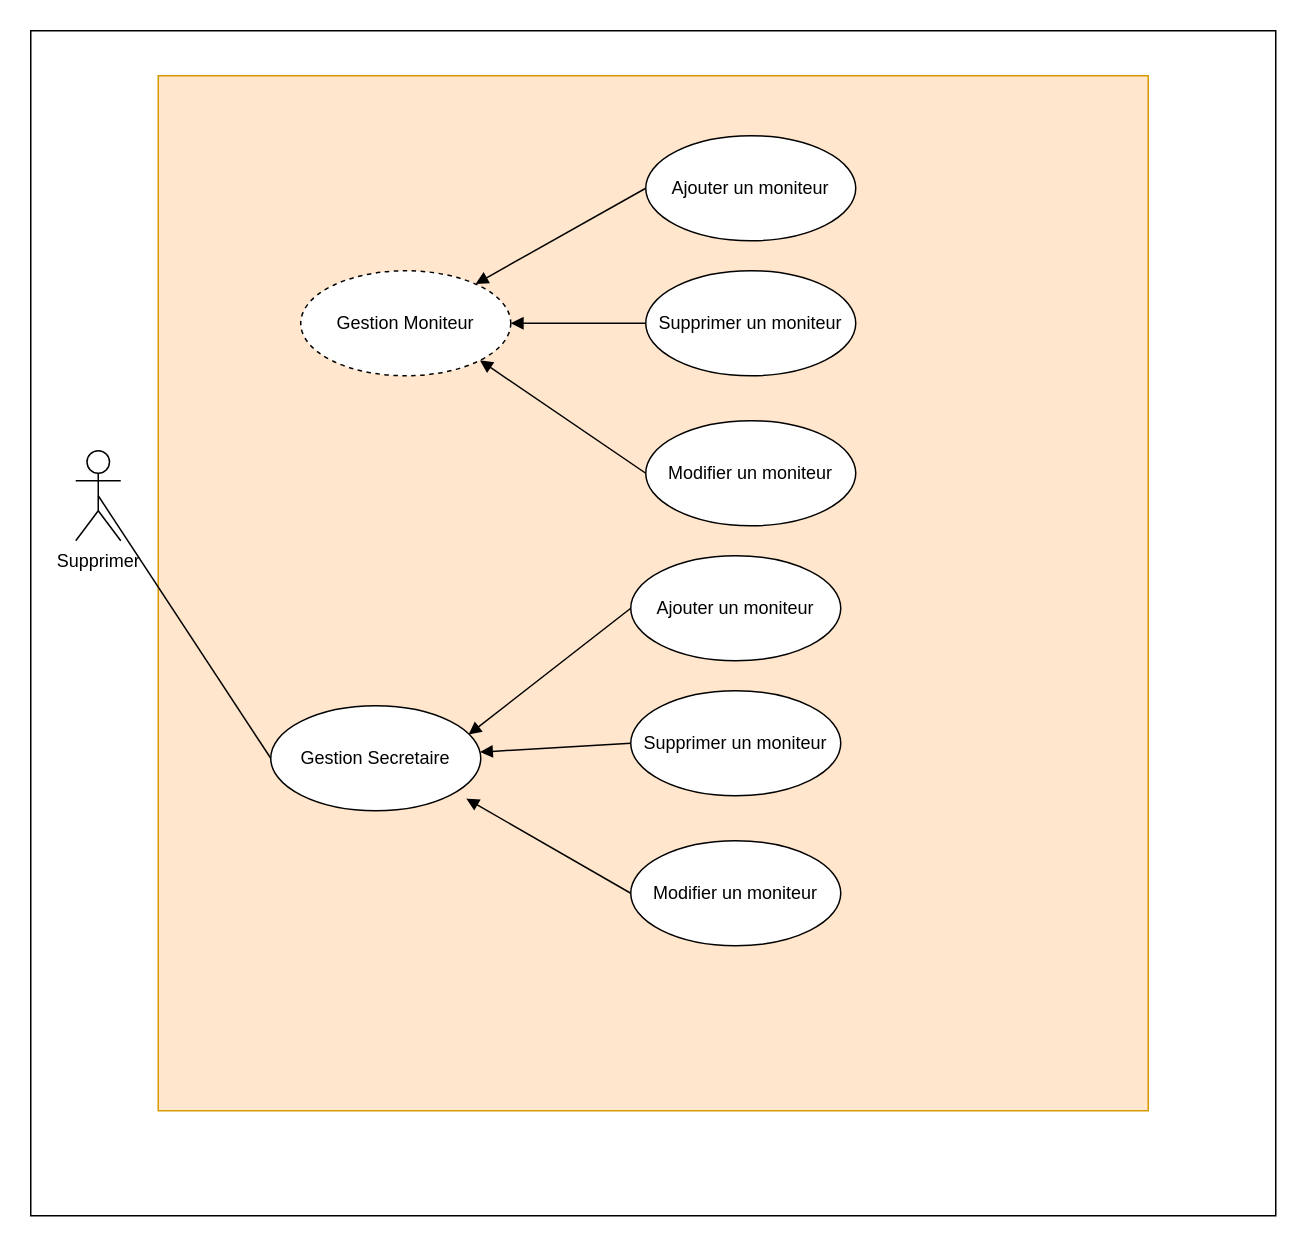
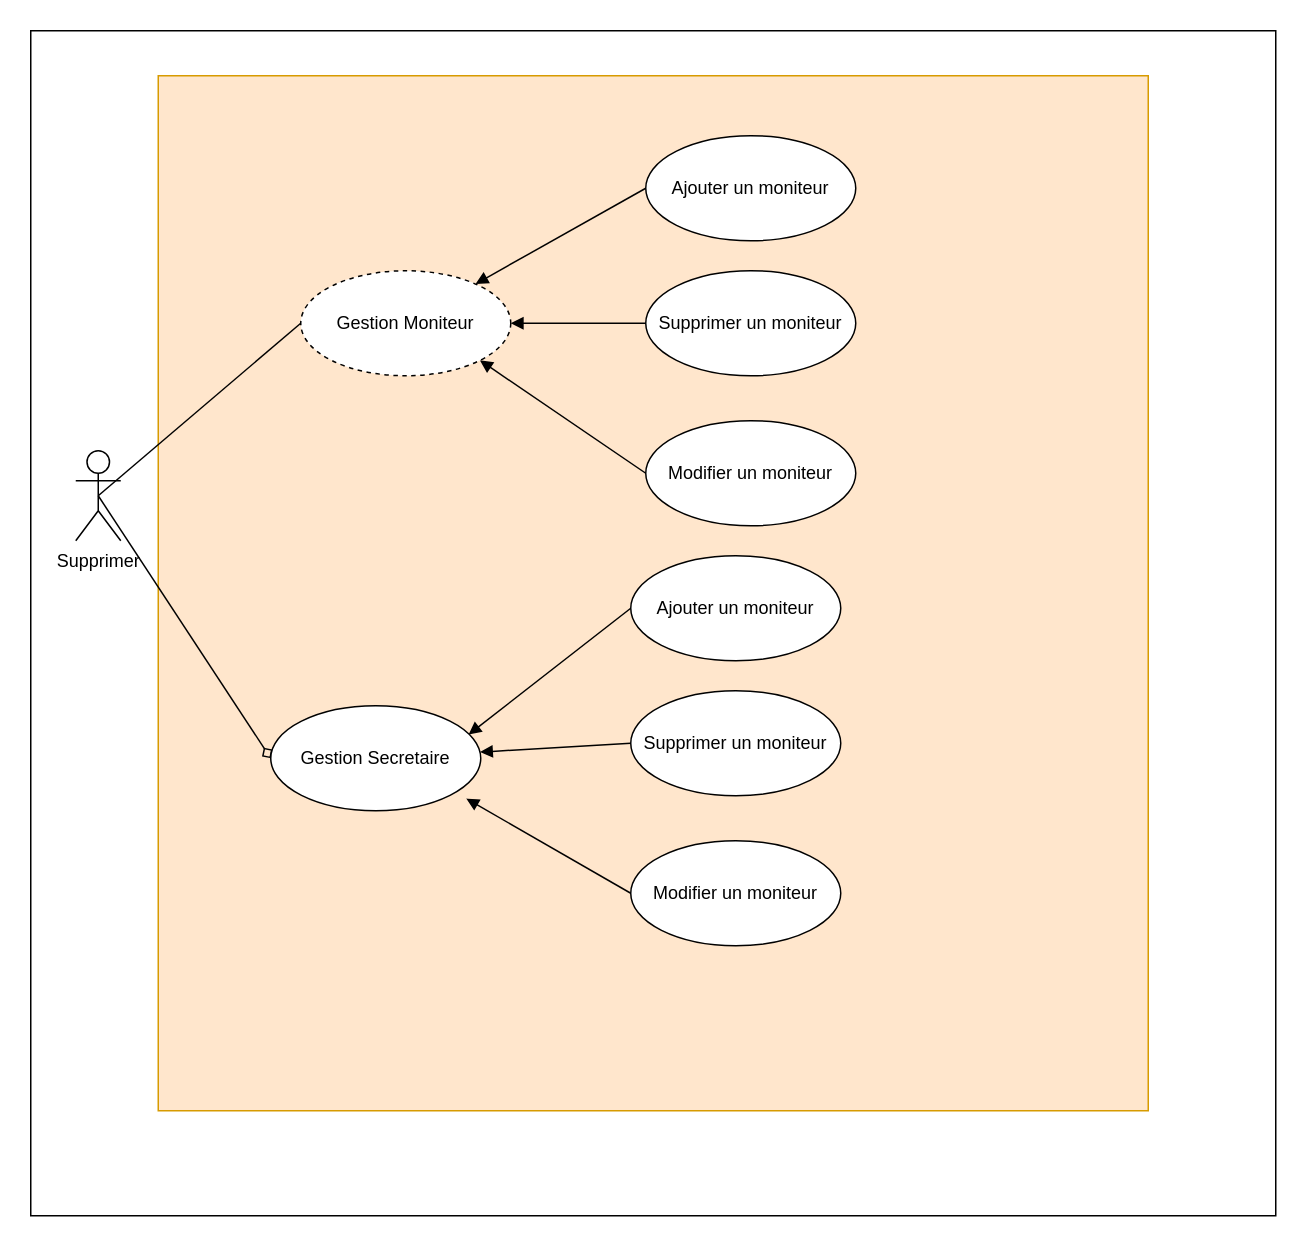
none -> (200, 409)
(266, 752) -> (263, 747)
